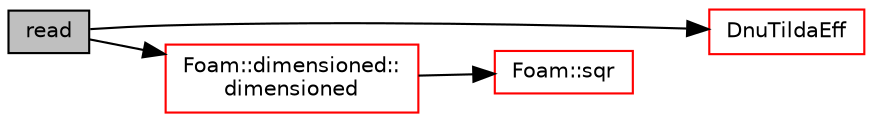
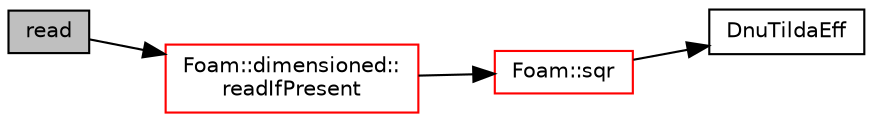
(388, 23) -> (660, 55)
(787, 32) -> (787, 32)
(292, 79) -> (292, 79)
